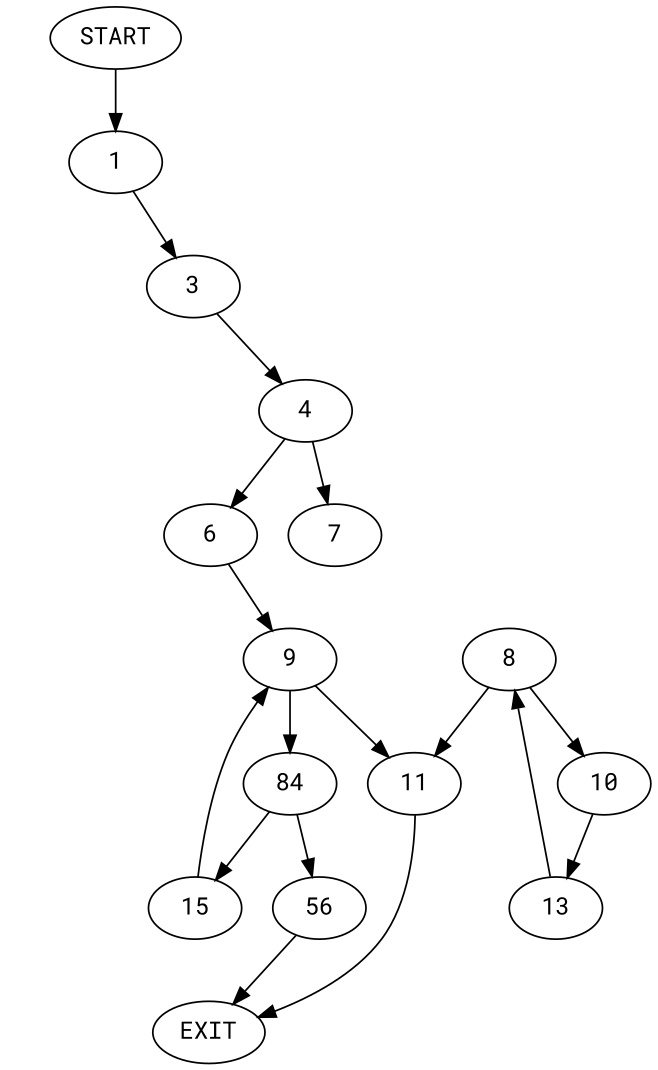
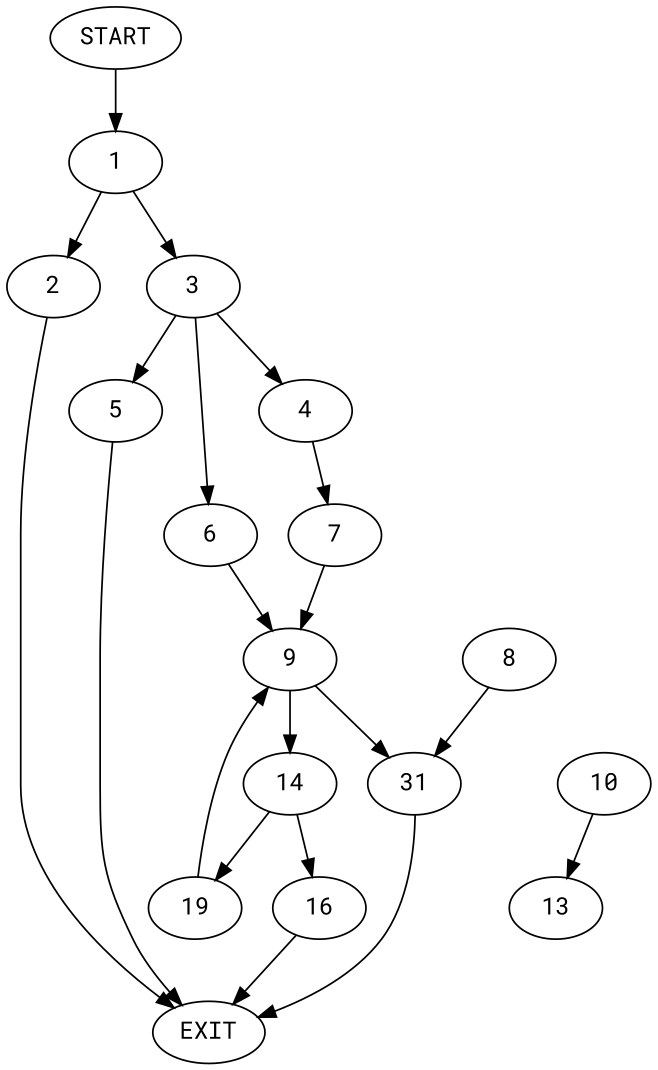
none -> (54, 287)
none -> (116, 411)
(263, 466) -> (201, 402)
none -> (316, 589)
(551, 715) -> none
(290, 784) -> (290, 784)
(414, 784) -> (414, 784)
(534, 793) -> none
(195, 908) -> (195, 908)
(319, 908) -> (319, 908)
